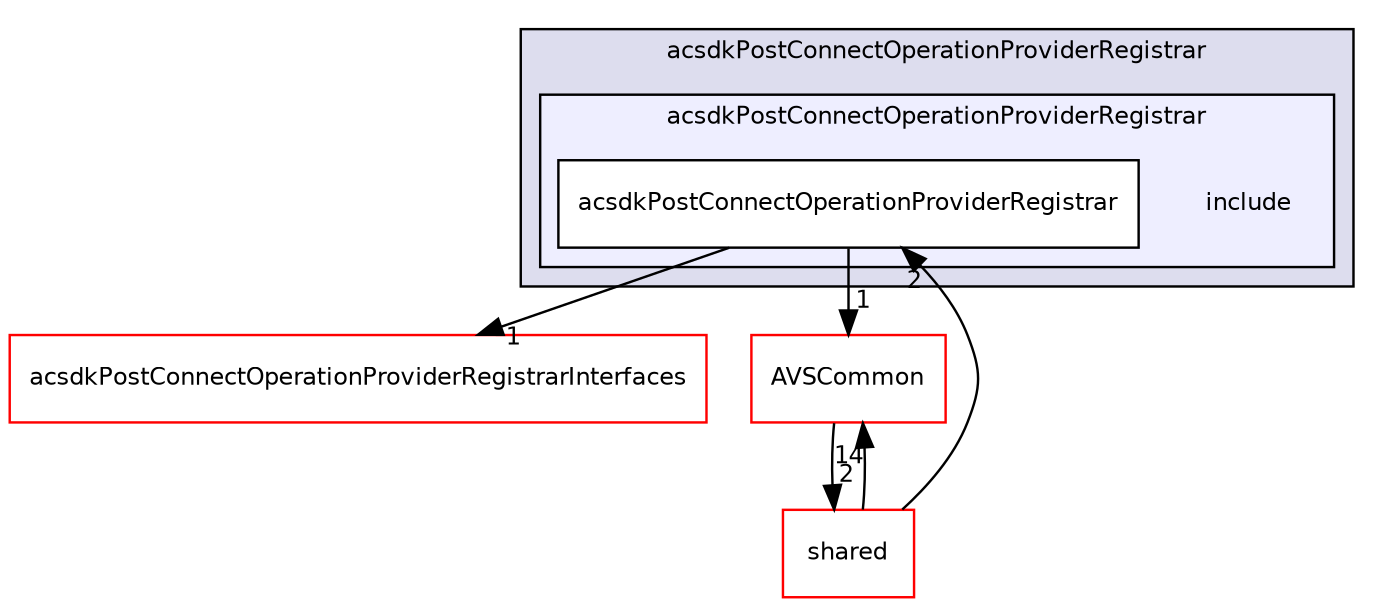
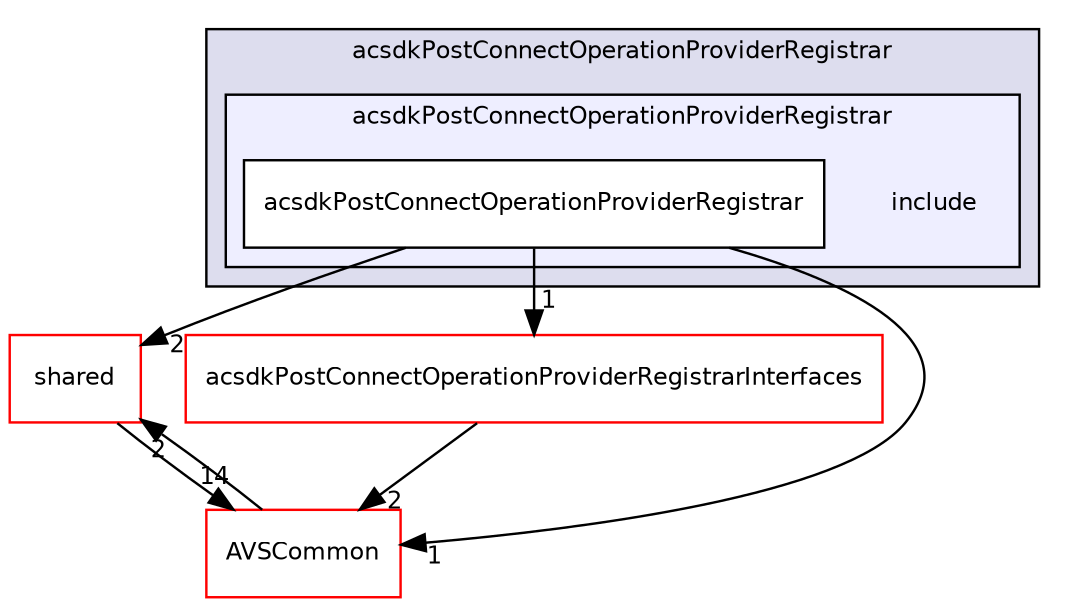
(977, 391) -> (248, 303)
none -> (429, 459)
